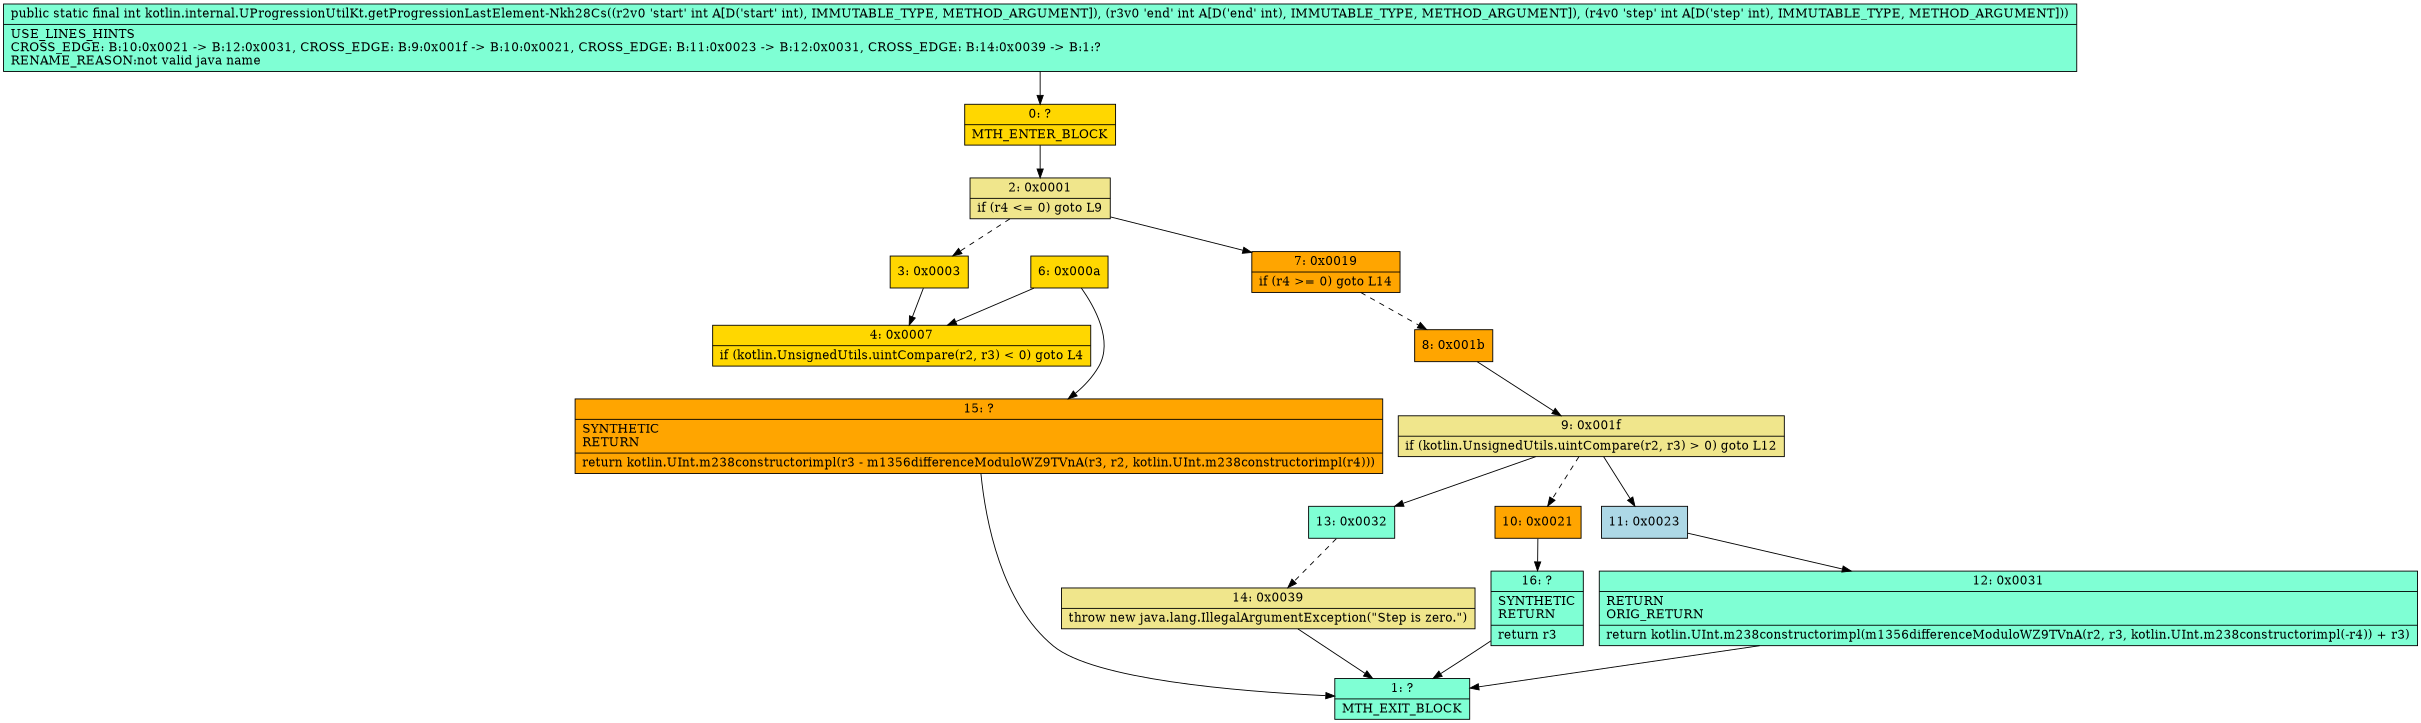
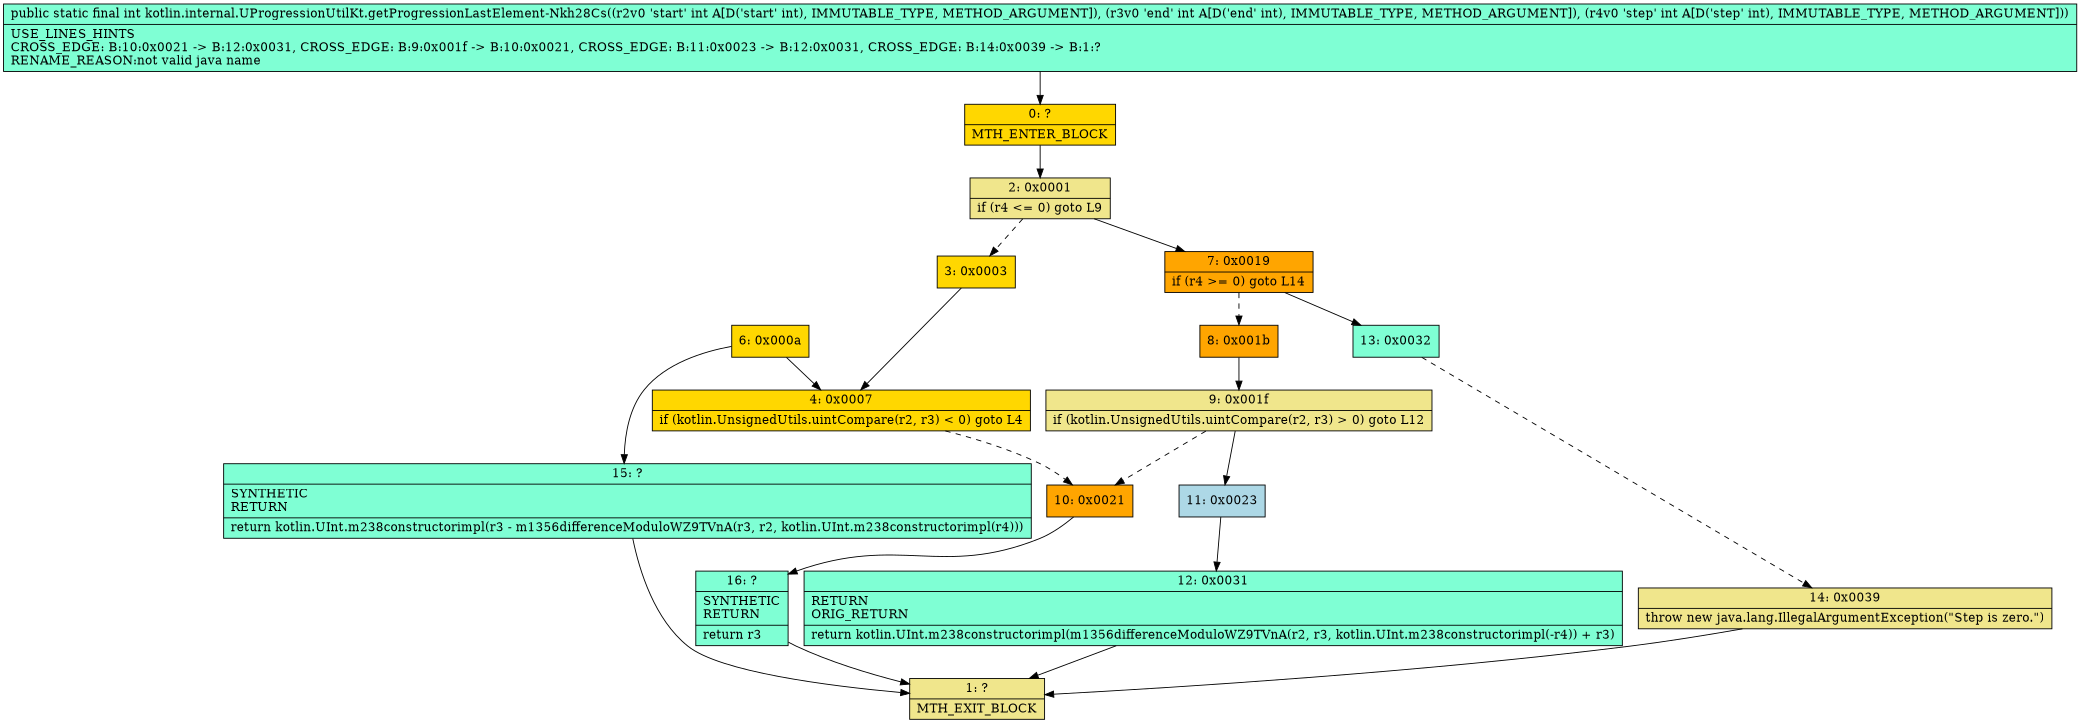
(979, 436) -> (627, 501)
none -> (1007, 450)
(1469, 480) -> (1319, 307)
(1402, 699) -> (977, 699)
